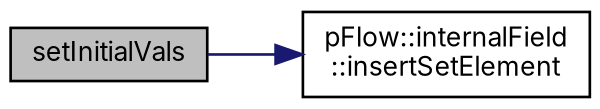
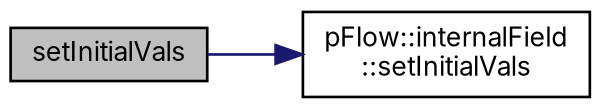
(446, 54) -> (446, 54)
